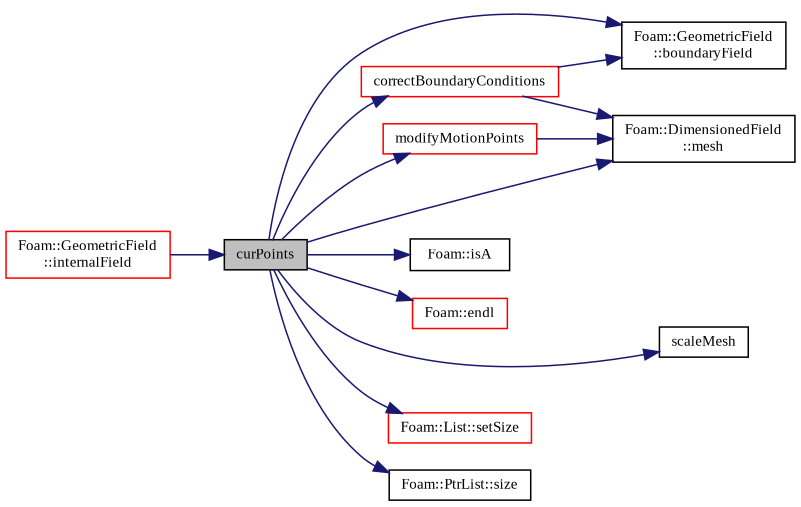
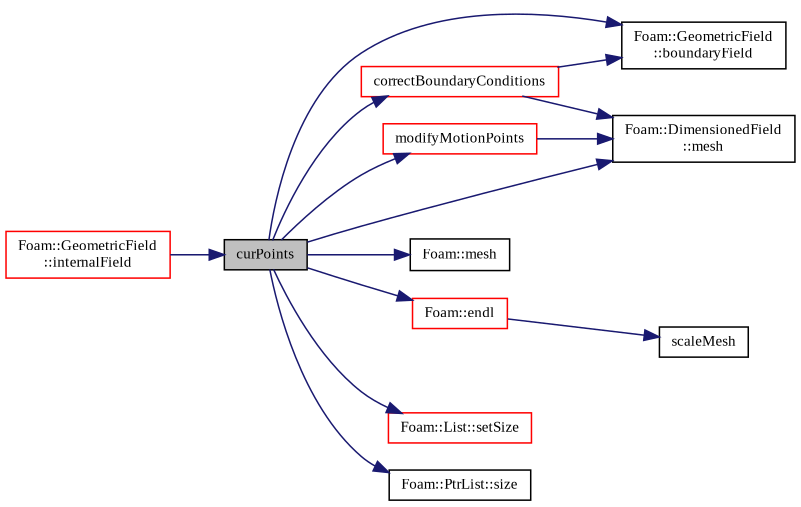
(460, 255) -> (460, 255)
(446, 362) -> (576, 327)
